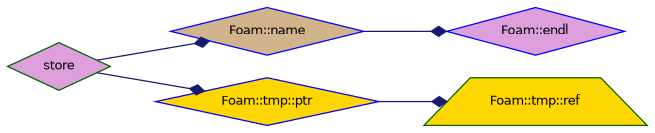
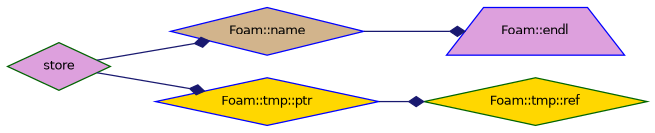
(536, 31) -> (536, 31)
(536, 102) -> (536, 102)
